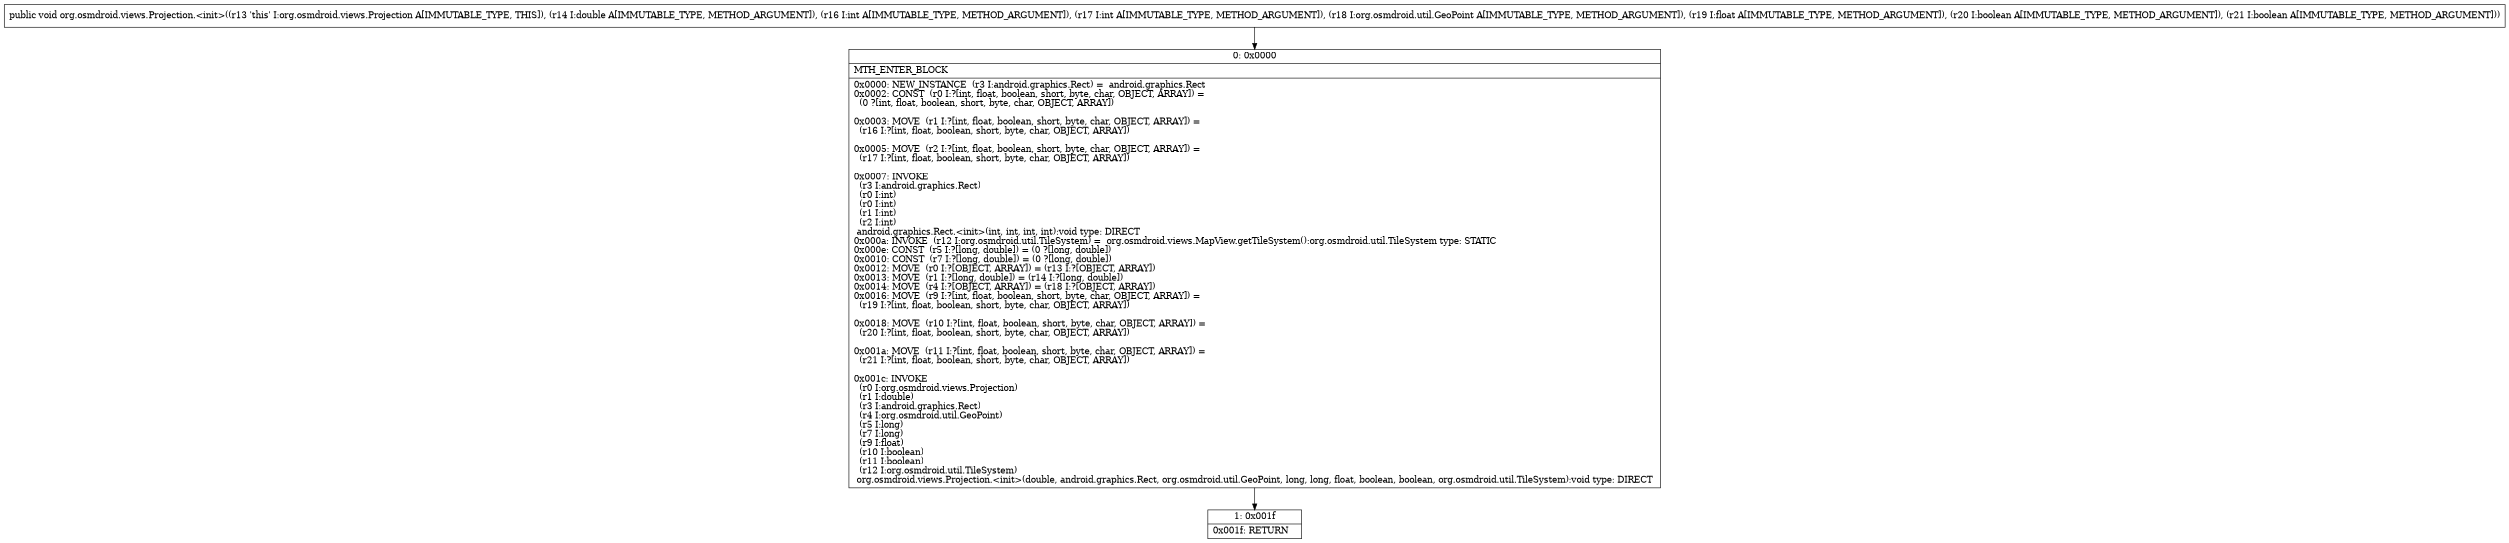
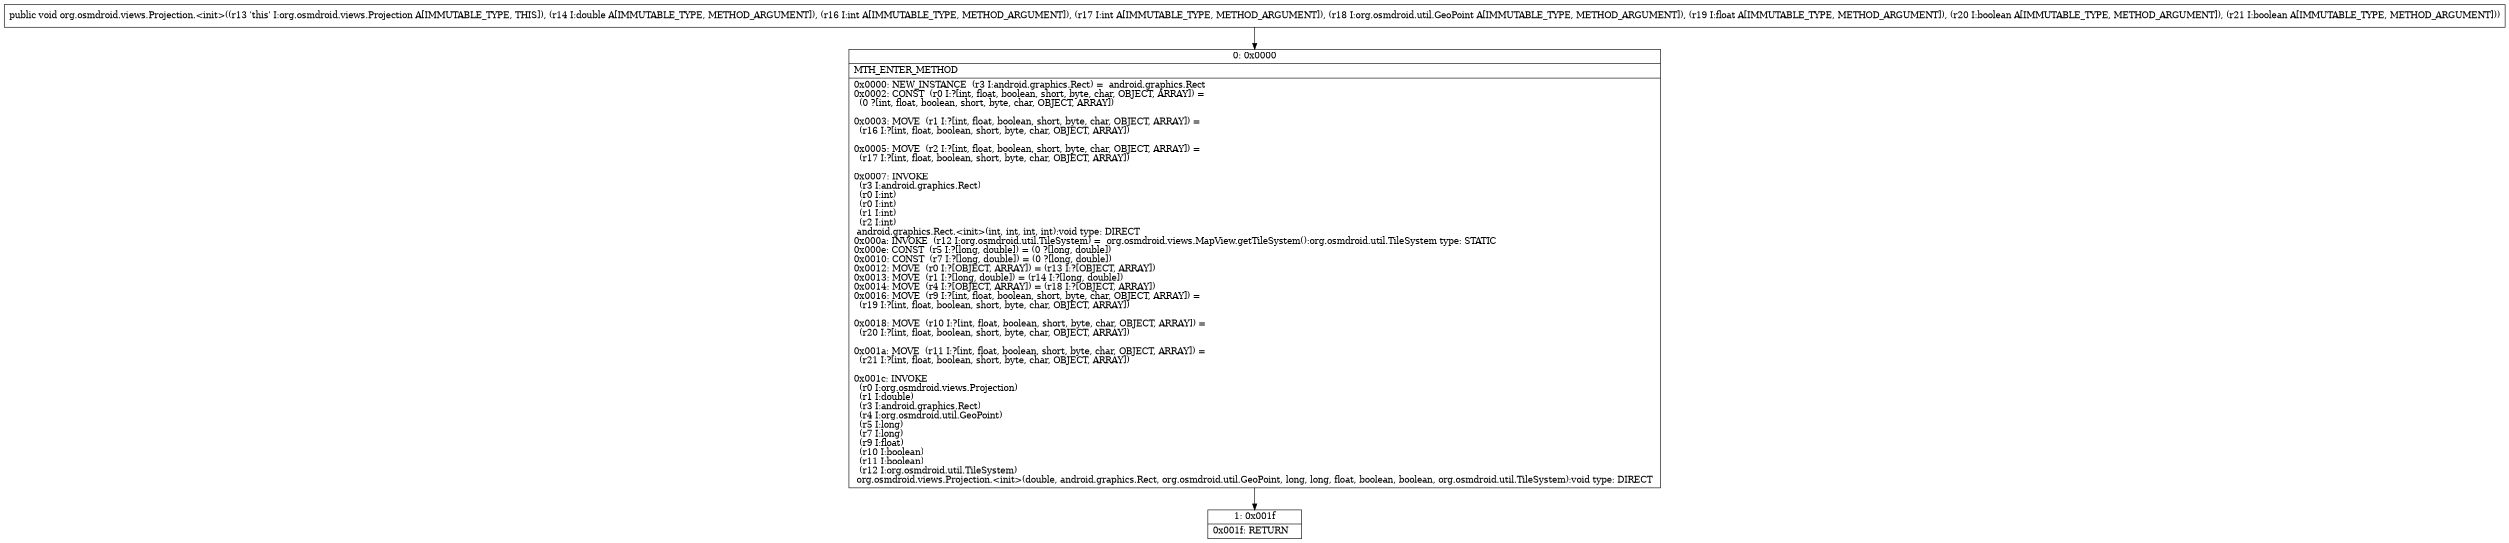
(901, 70) -> (906, 70)
